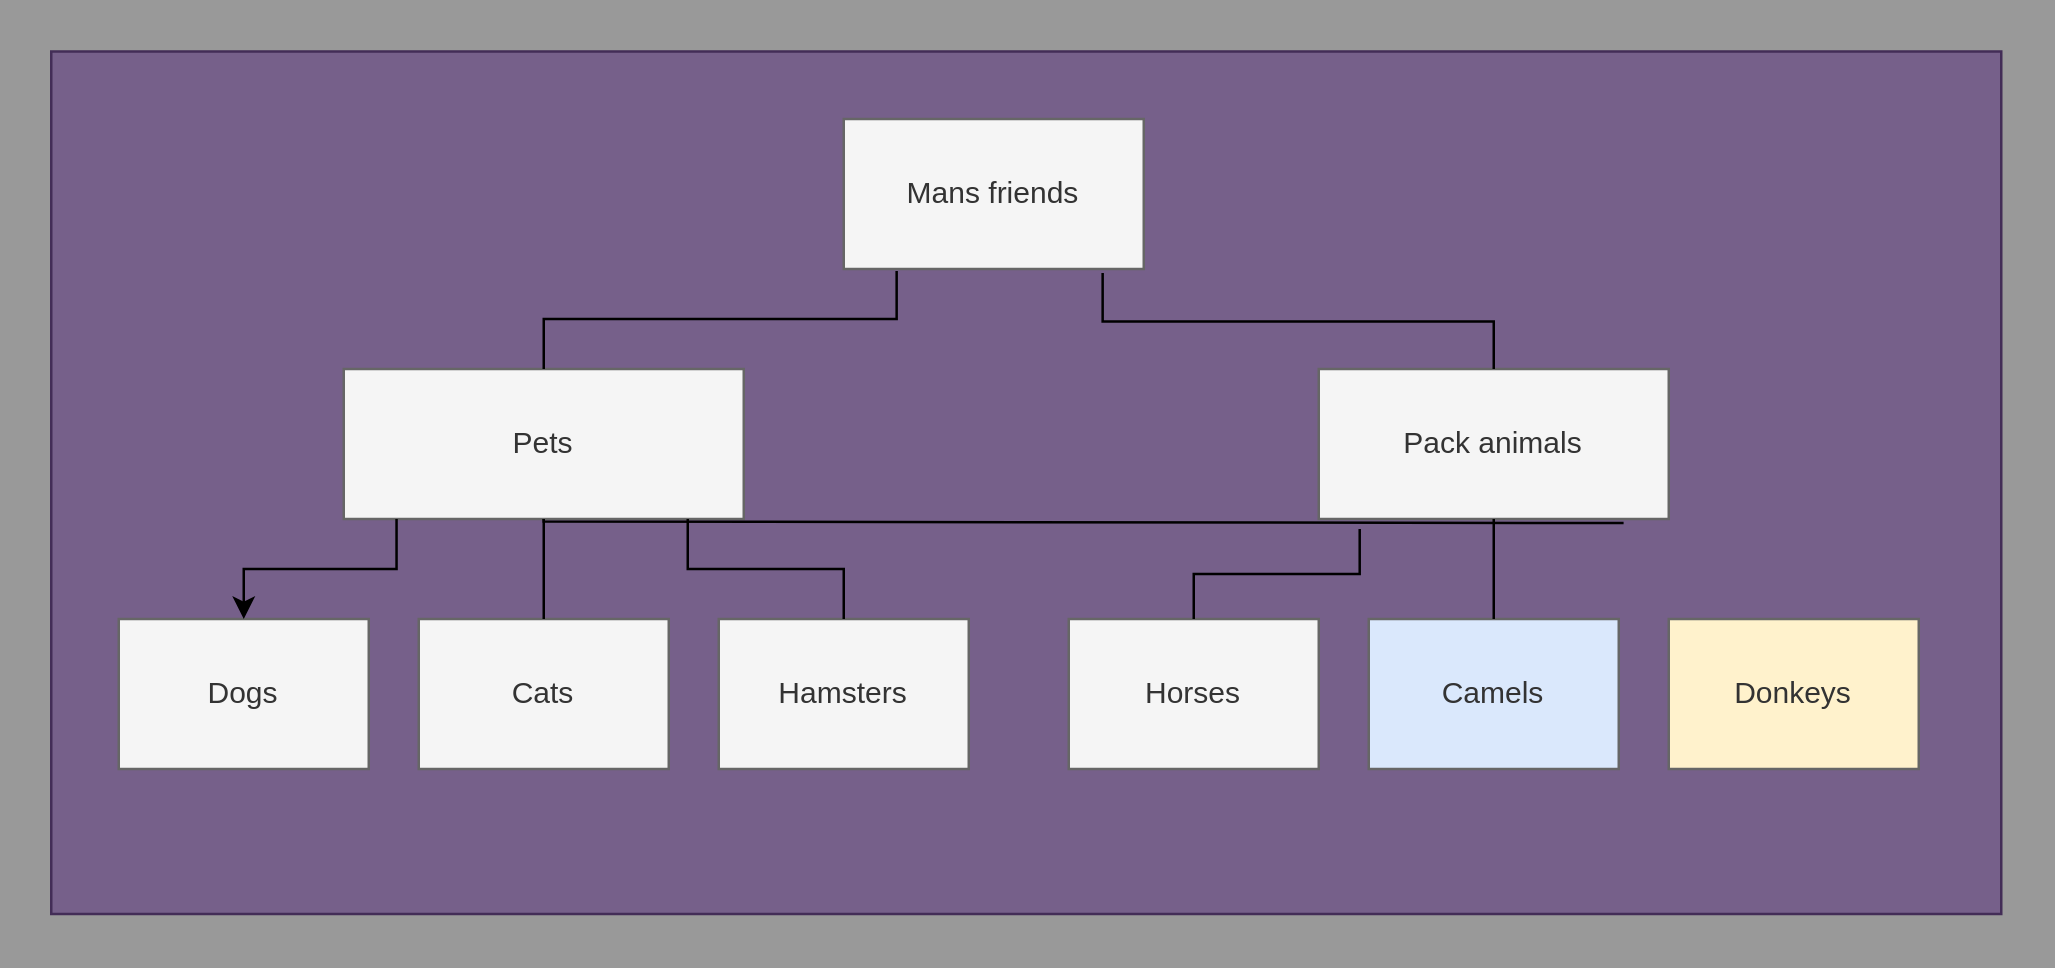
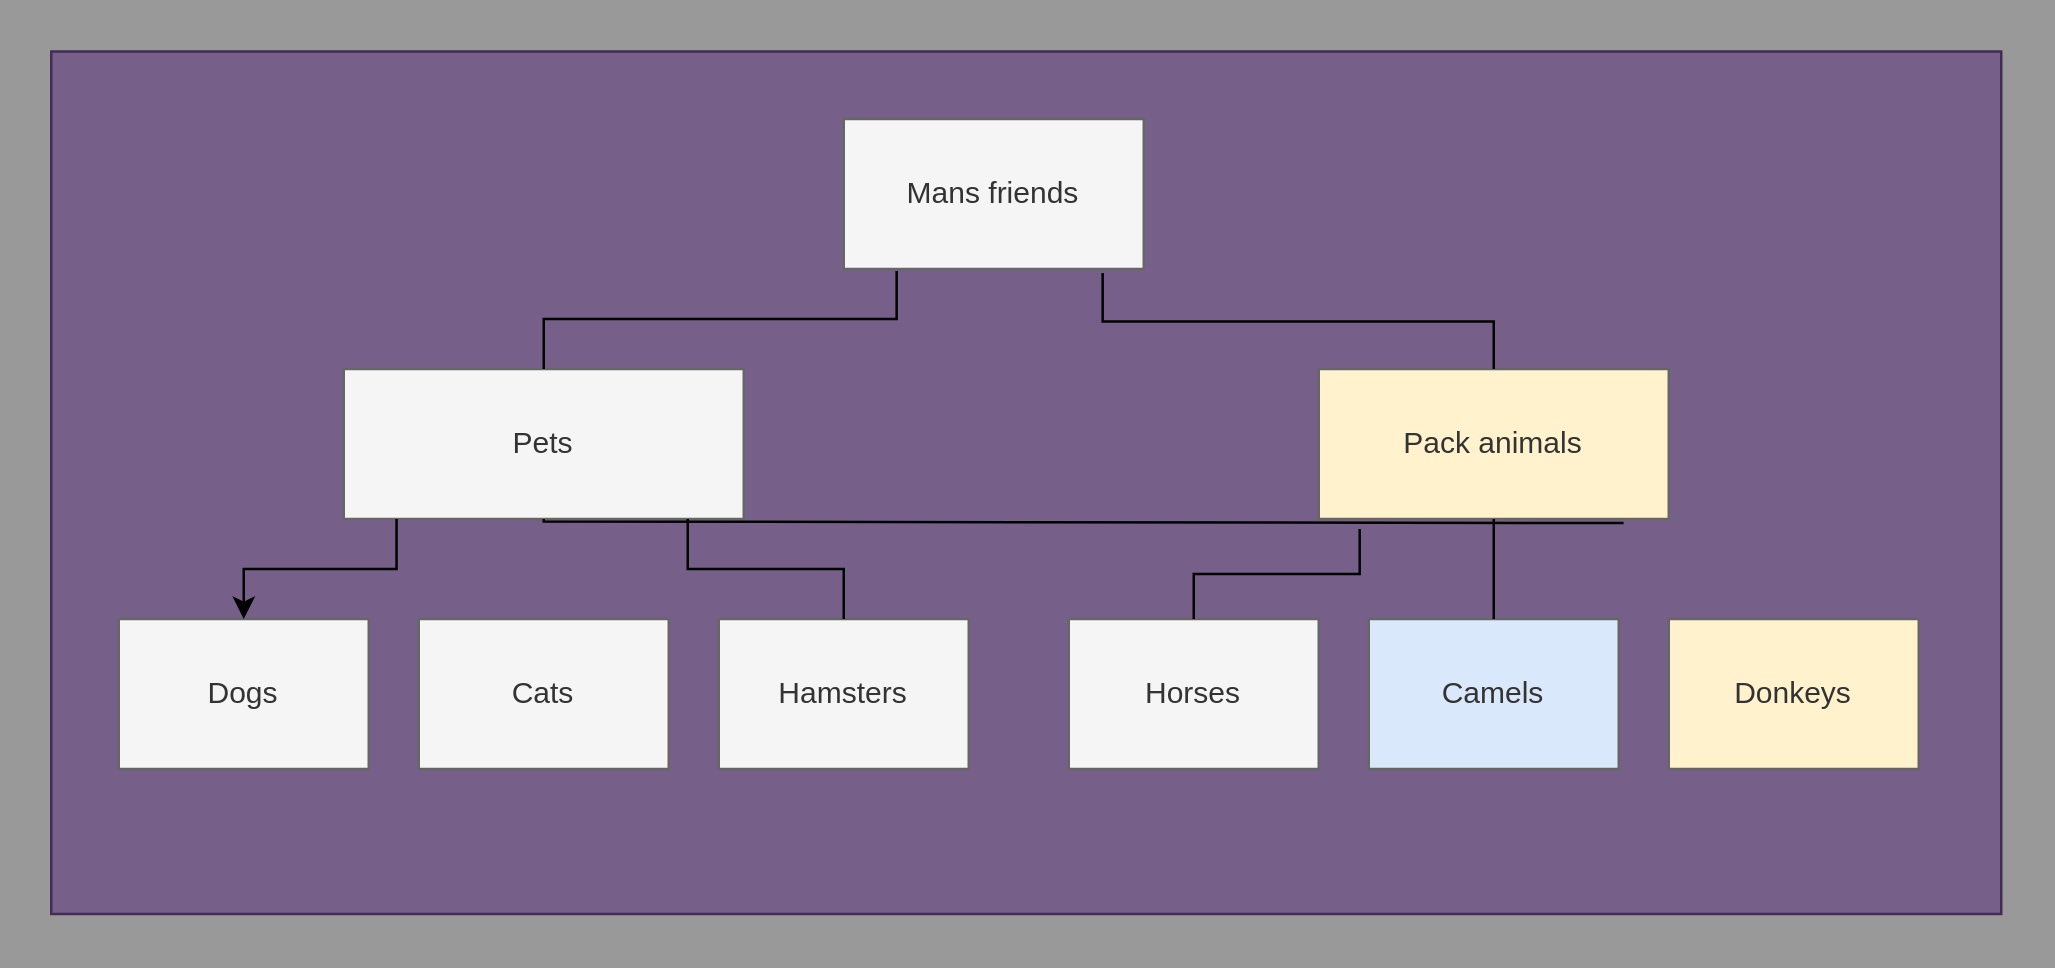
(1494, 444) -> (1494, 444)
(544, 572) -> none
